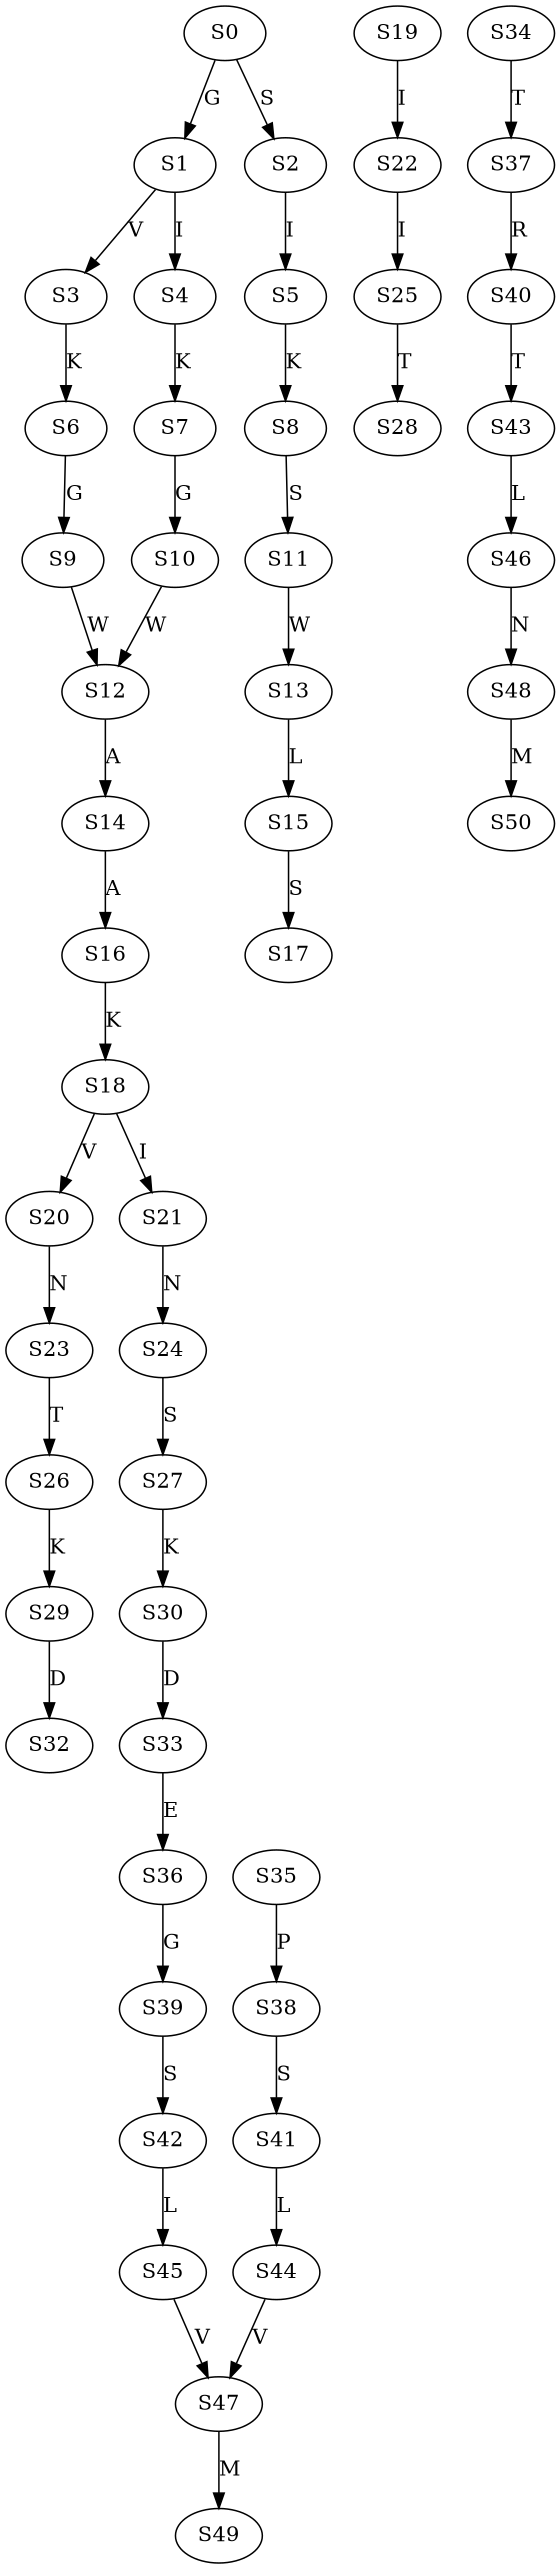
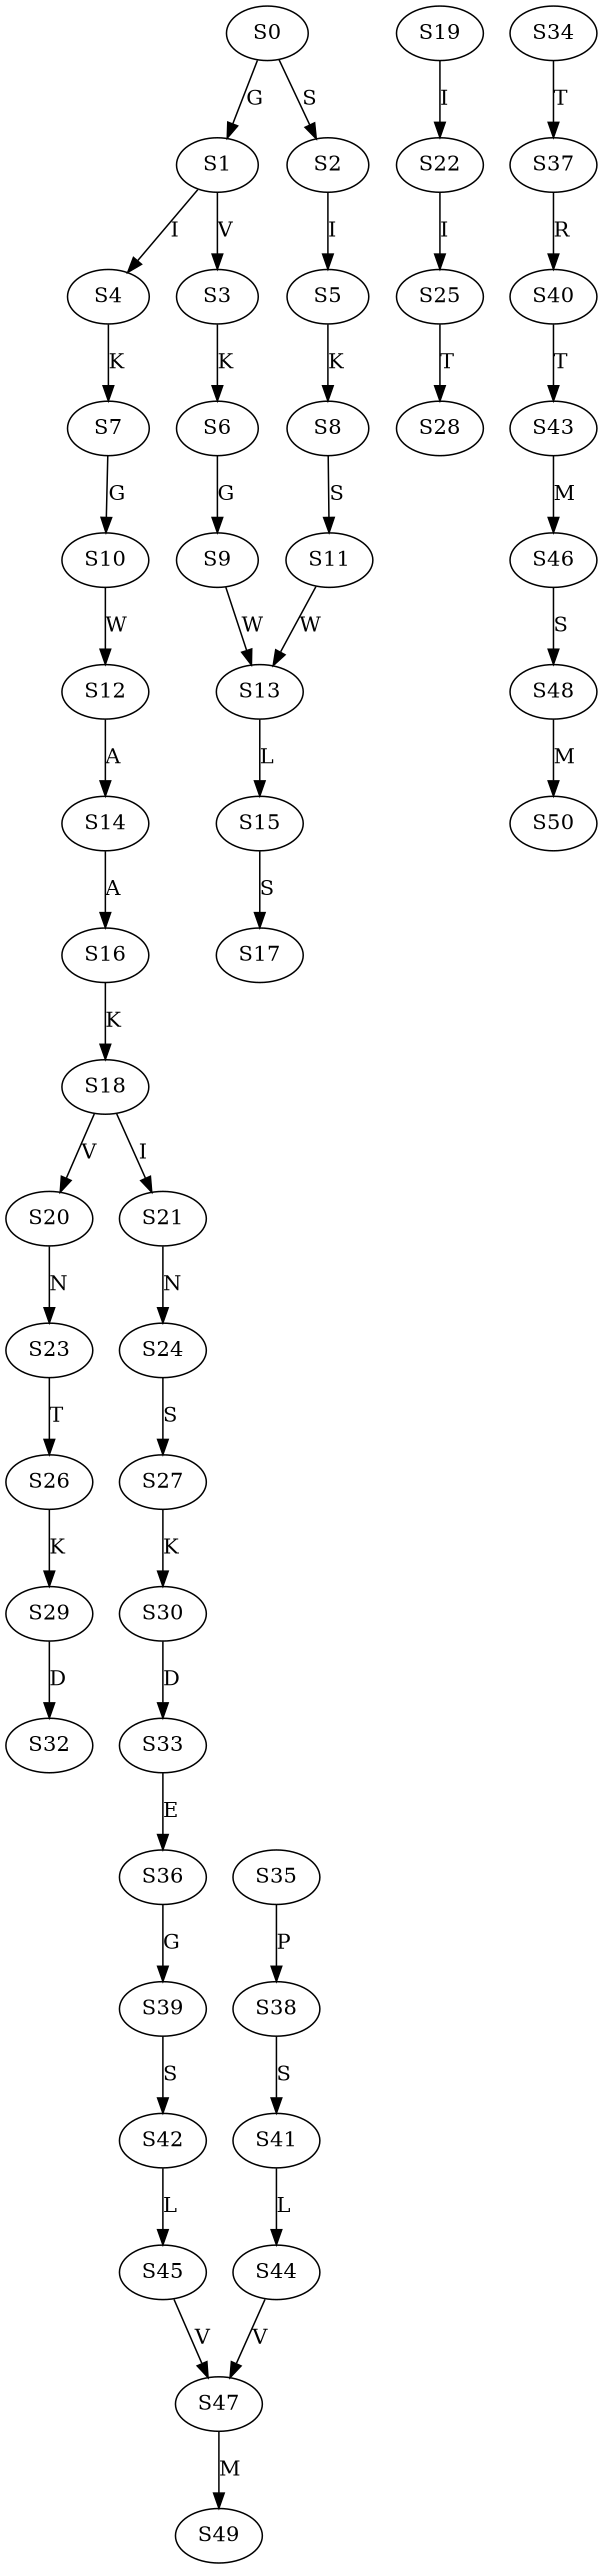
(519, 494) -> (565, 494)
(82, 619) -> (236, 619)
(521, 626) -> (561, 626)
